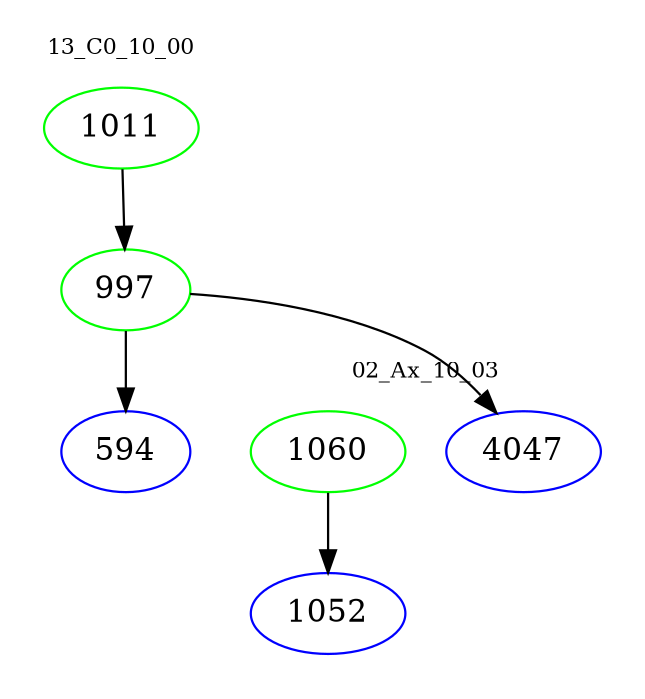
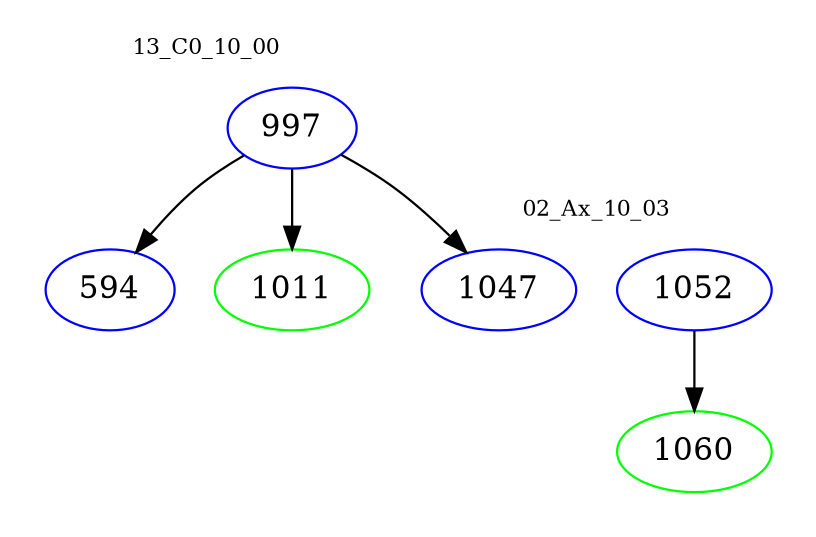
(123, 198) -> (292, 198)
(126, 290) -> (292, 128)
(524, 452) -> (499, 290)
(328, 522) -> (694, 360)
